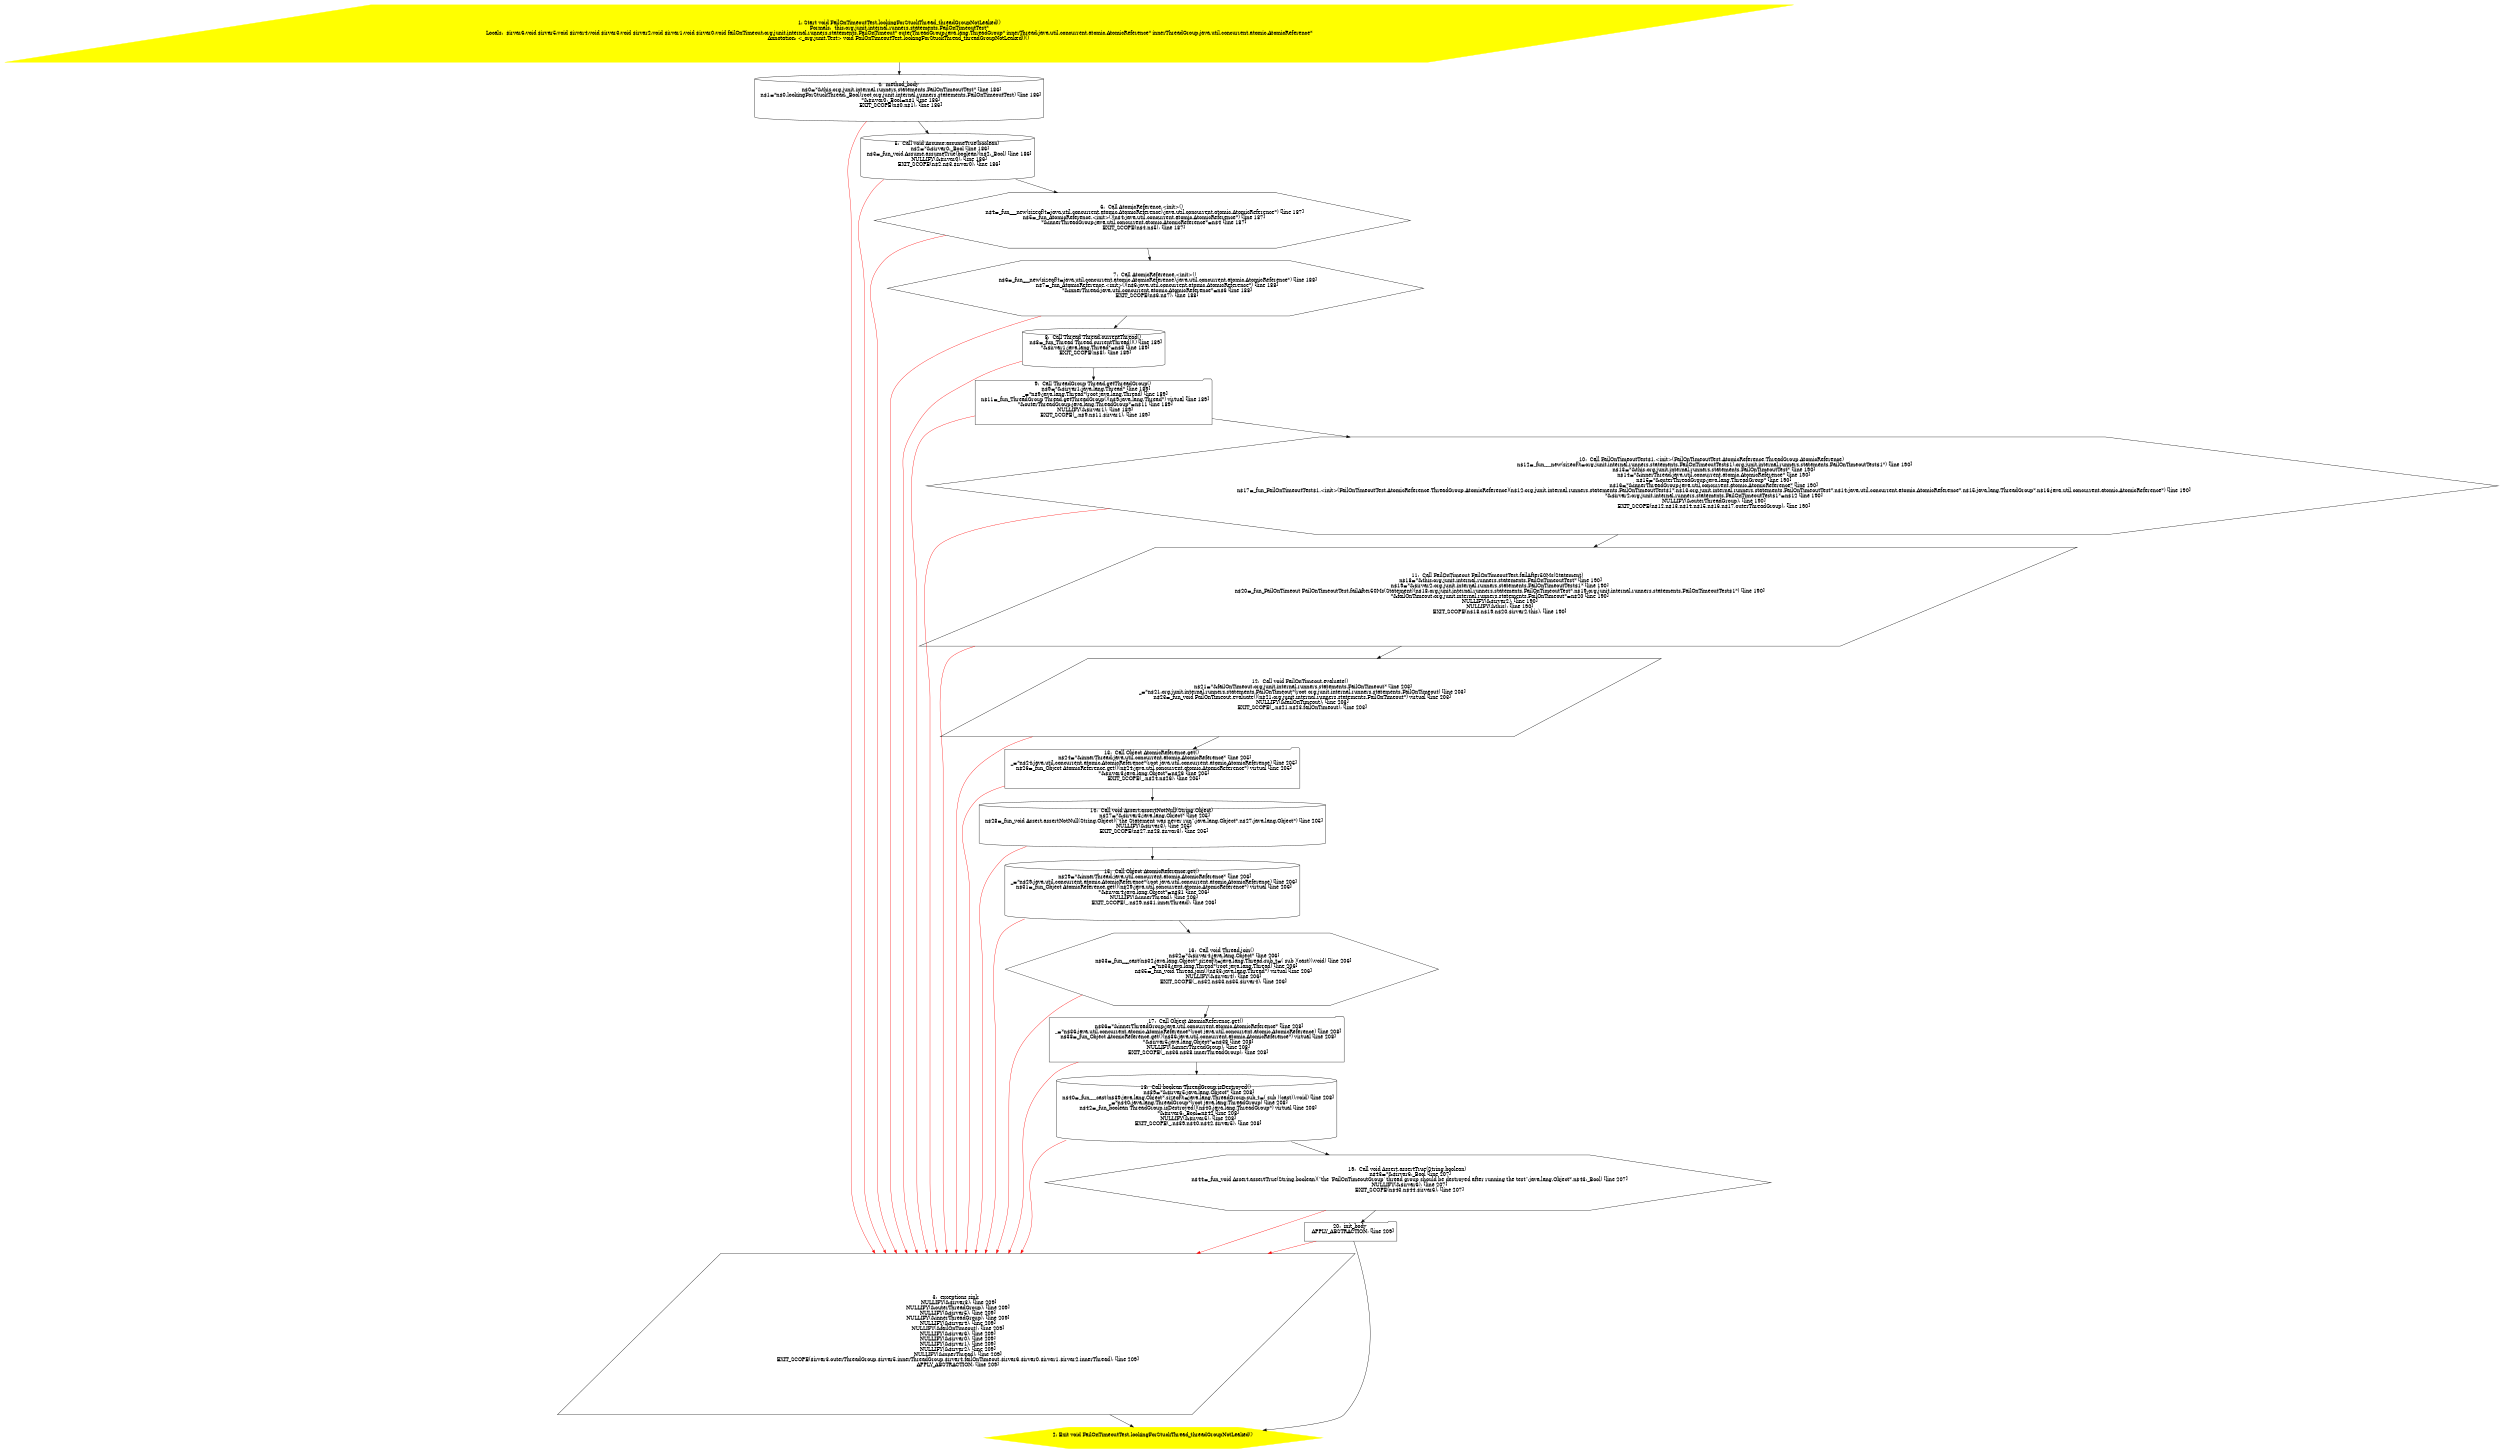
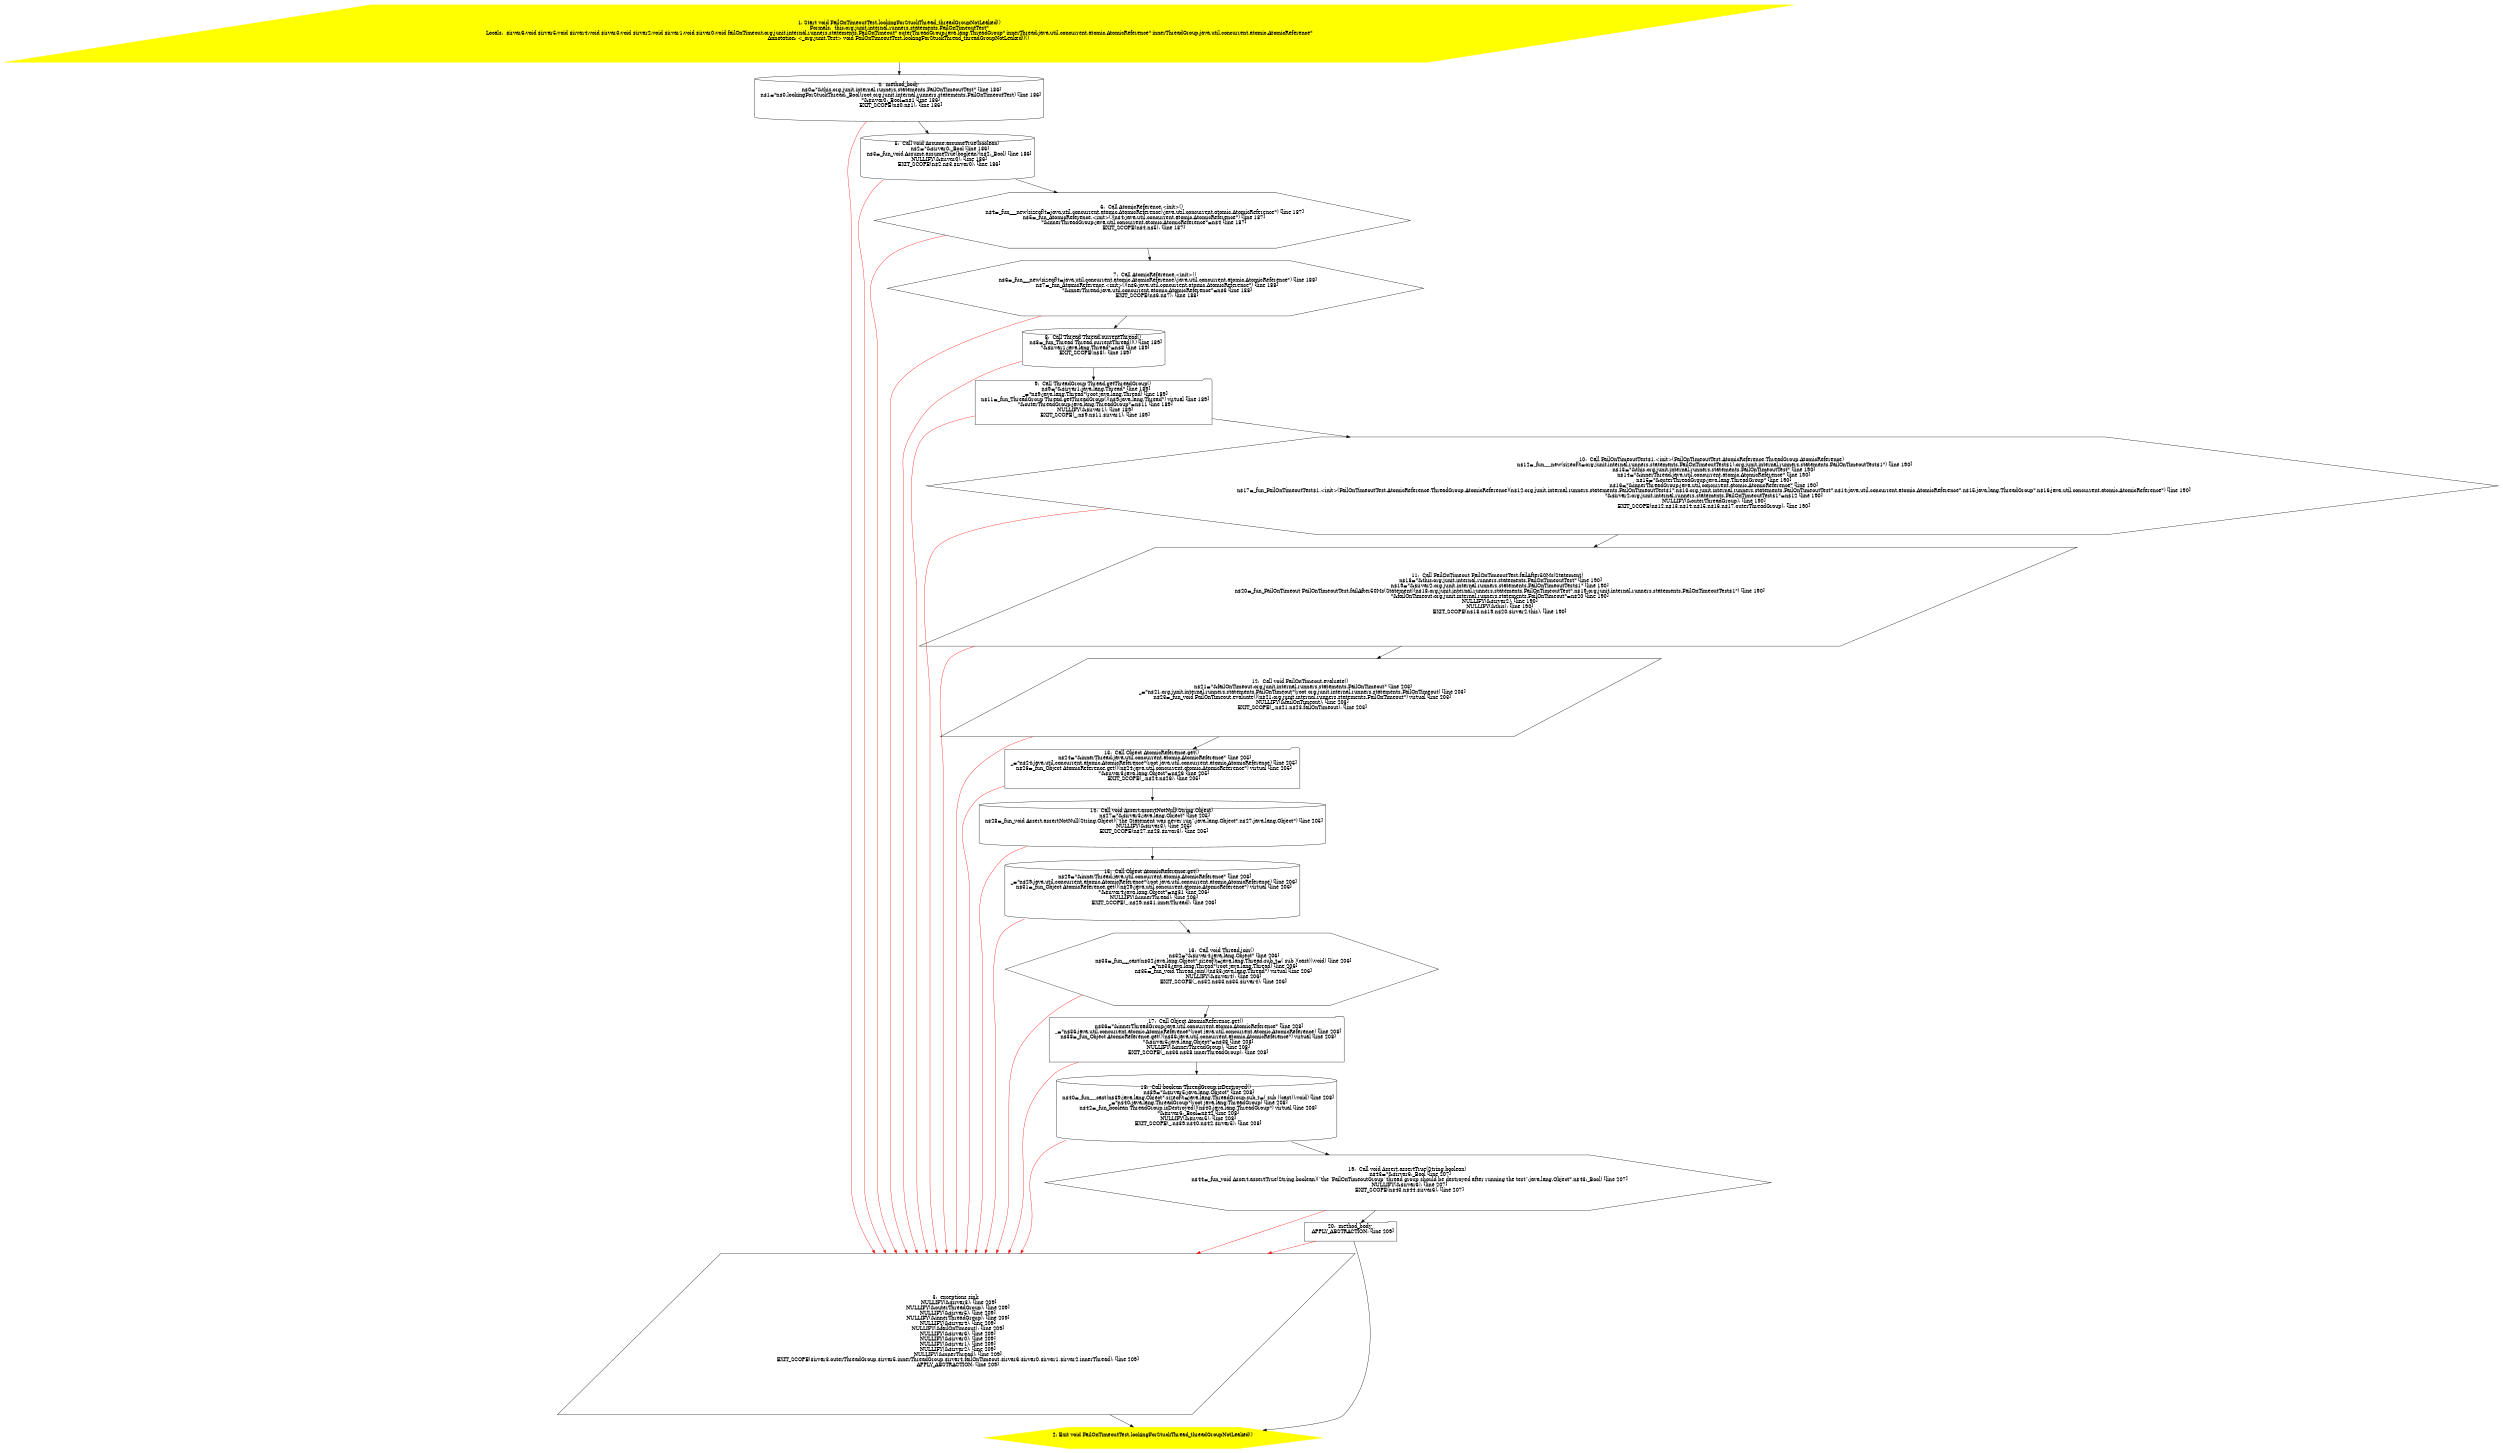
(1351, 1232) -> (1351, 1232)
